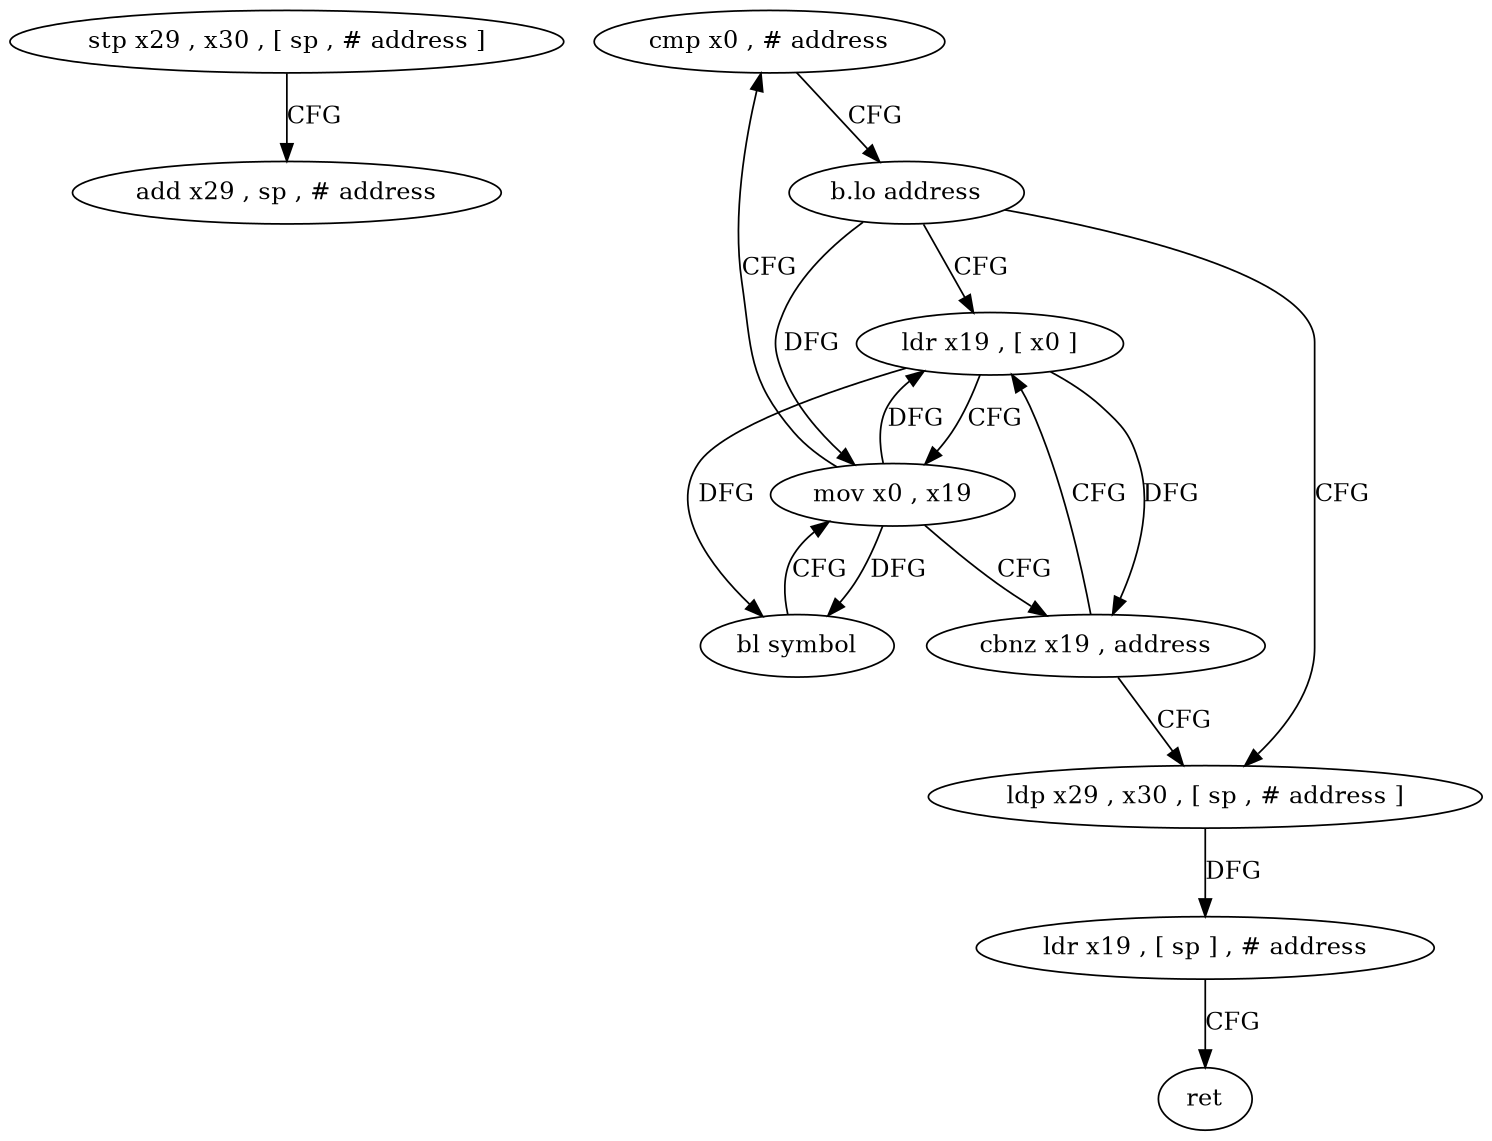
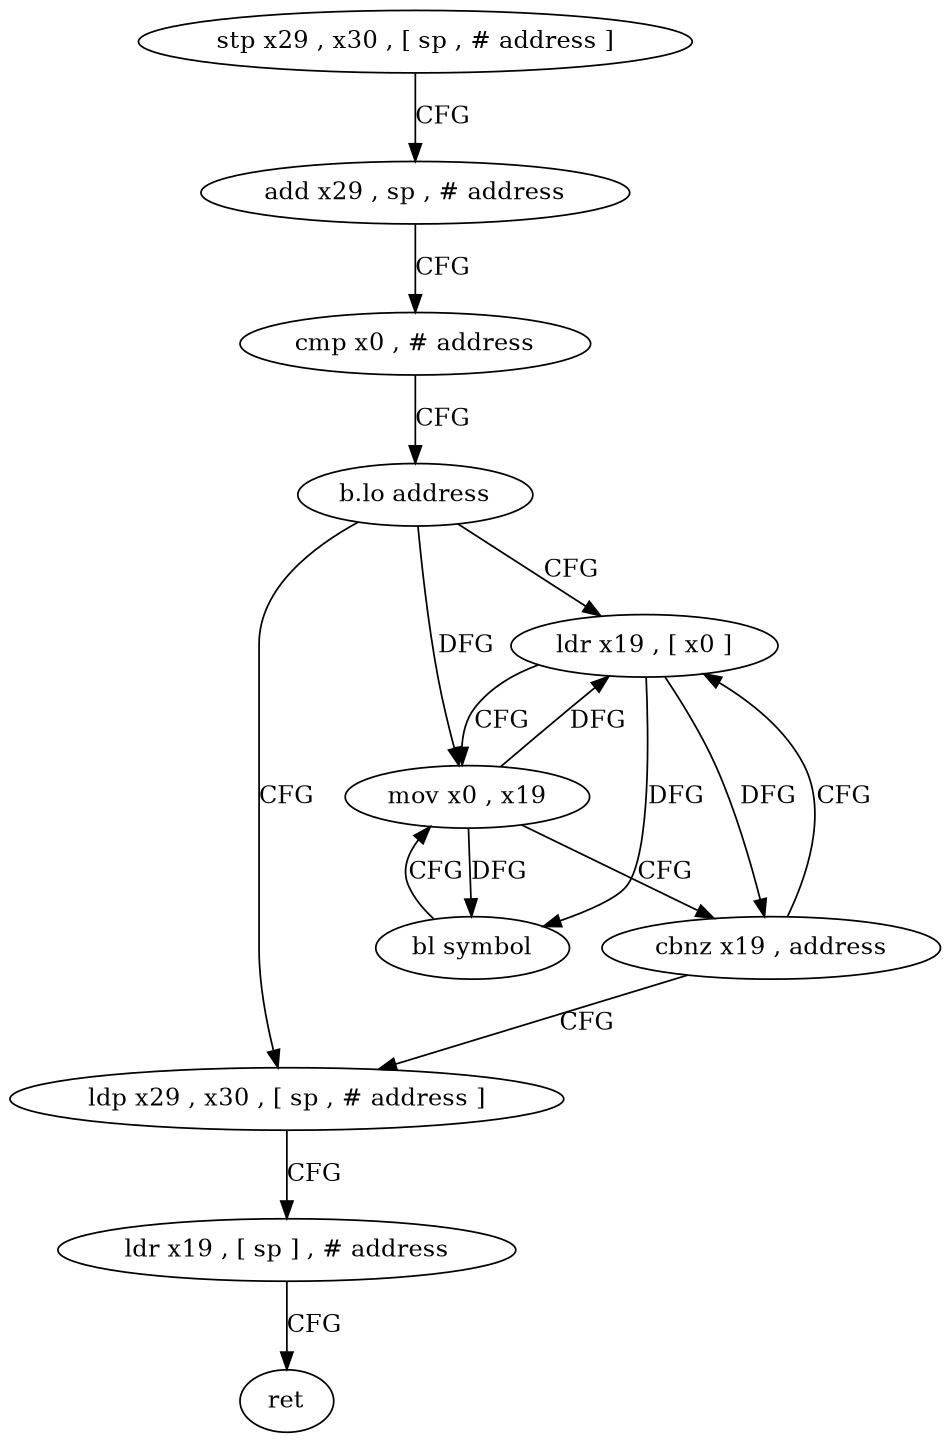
(743, 294) -> (415, 260)
(1234, 872) -> (315, 1174)
